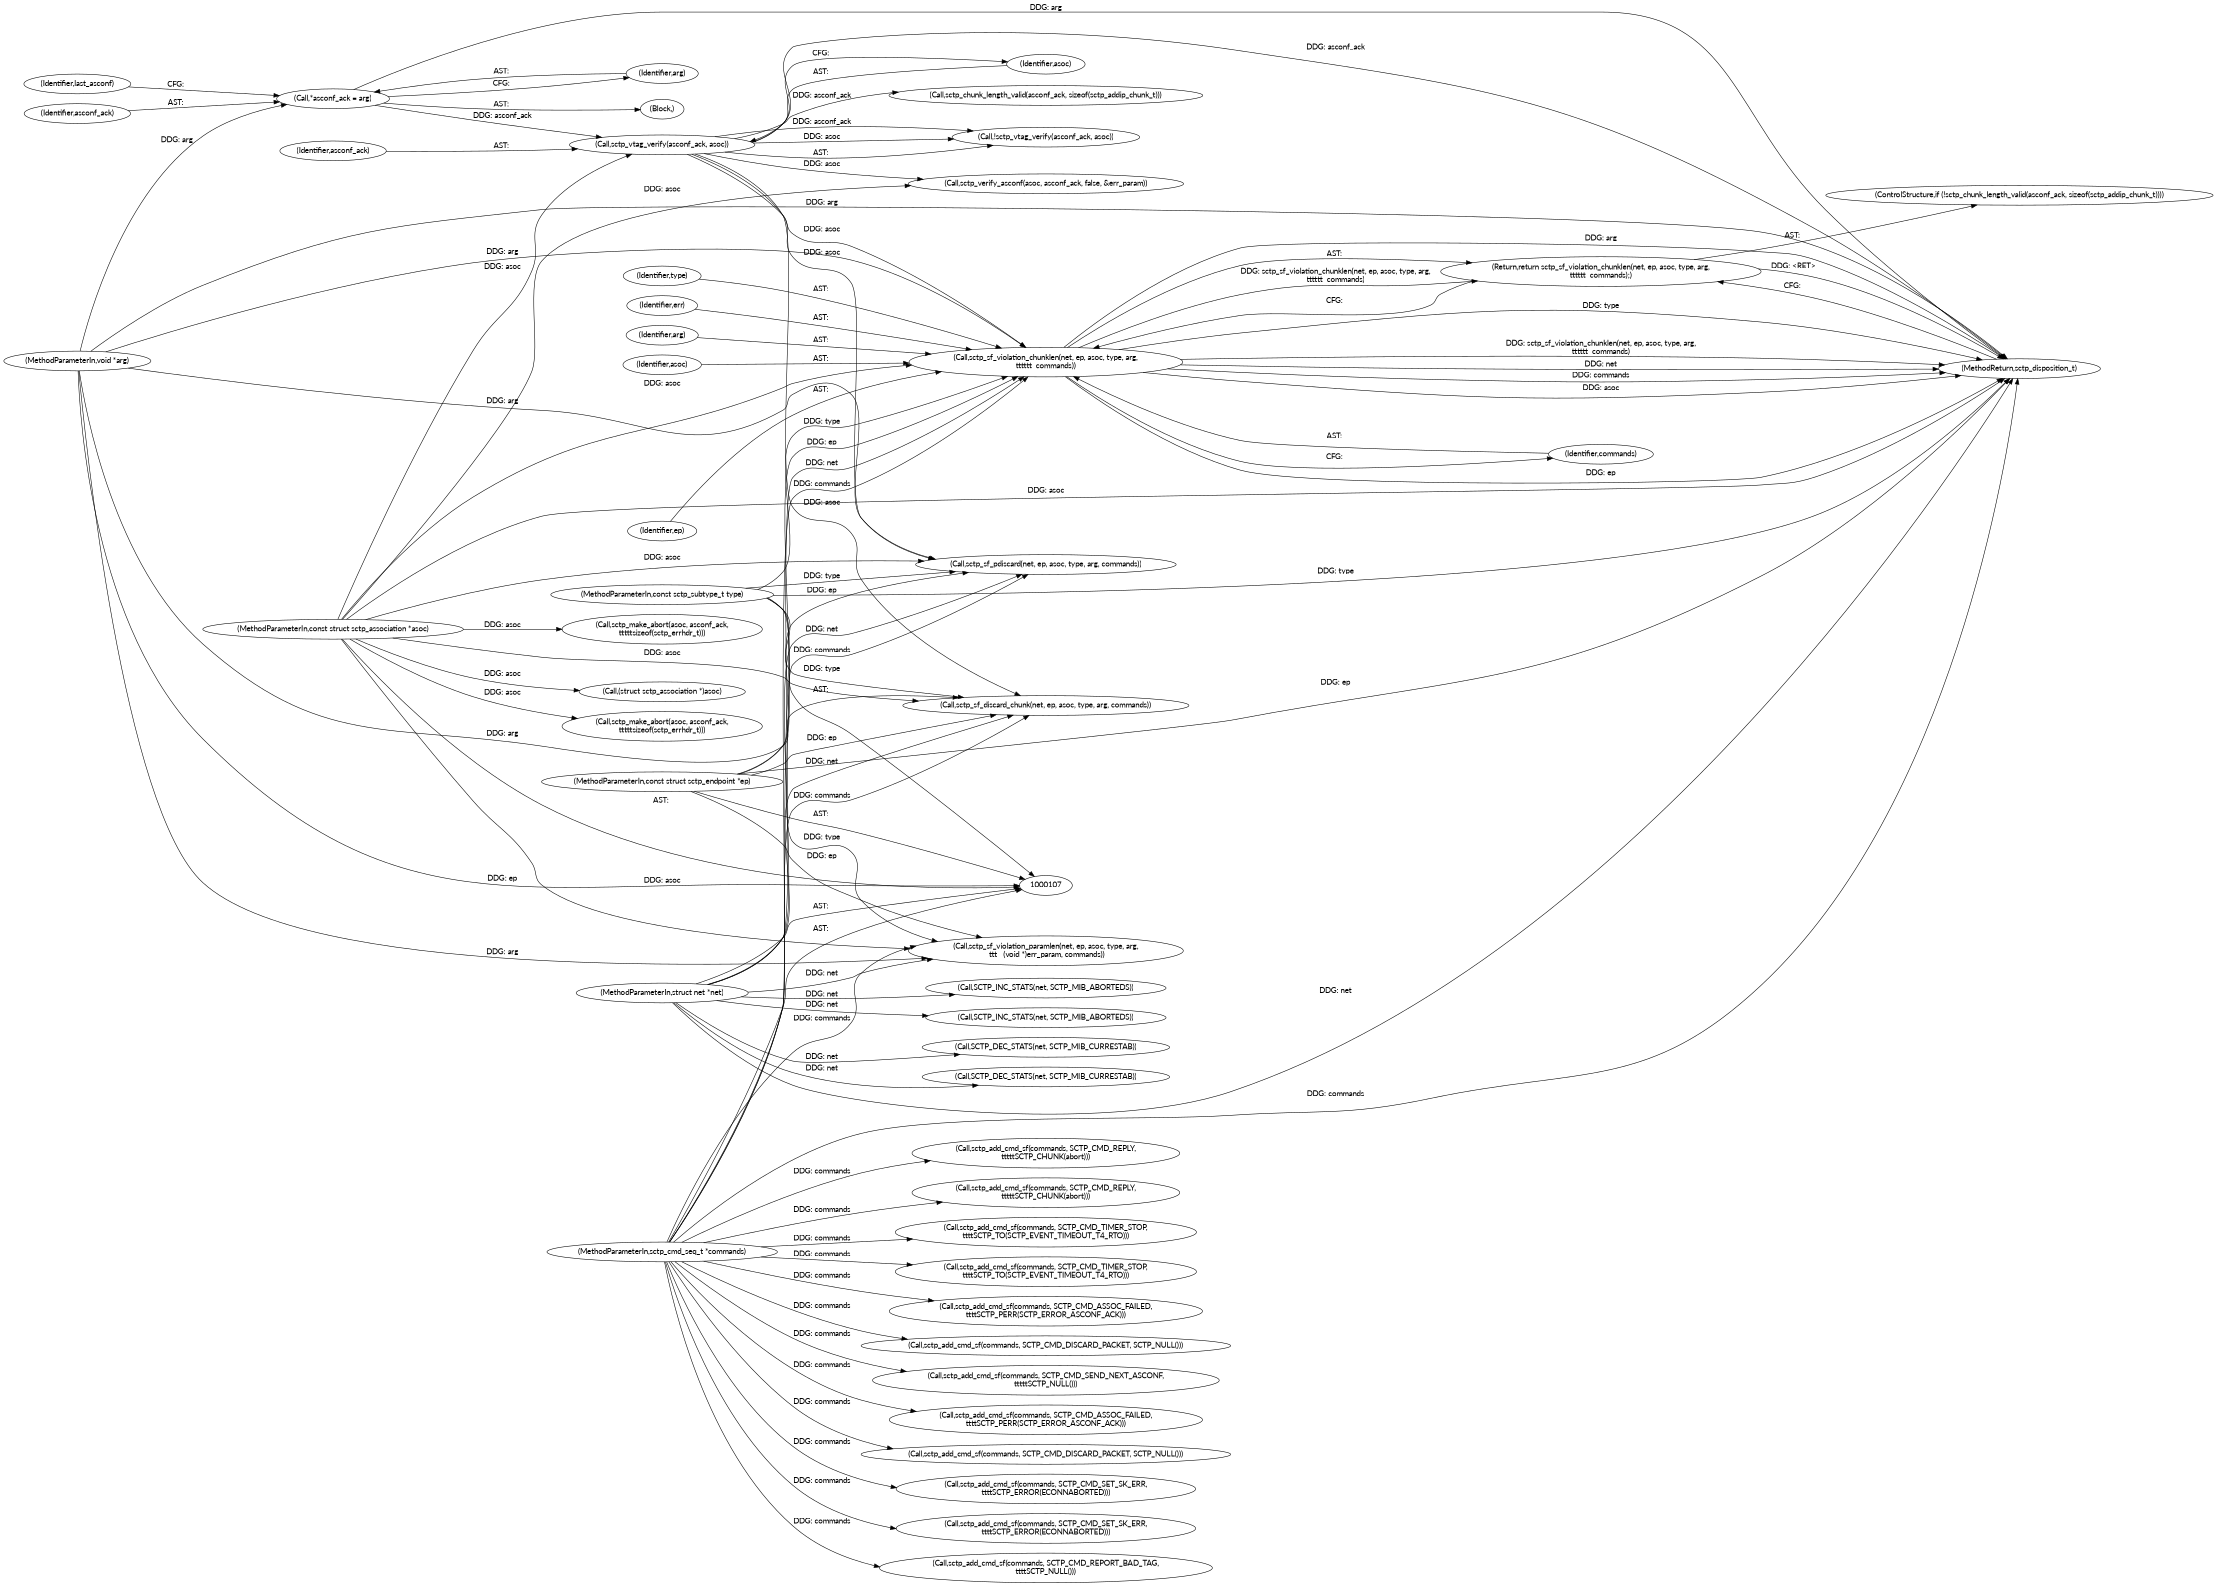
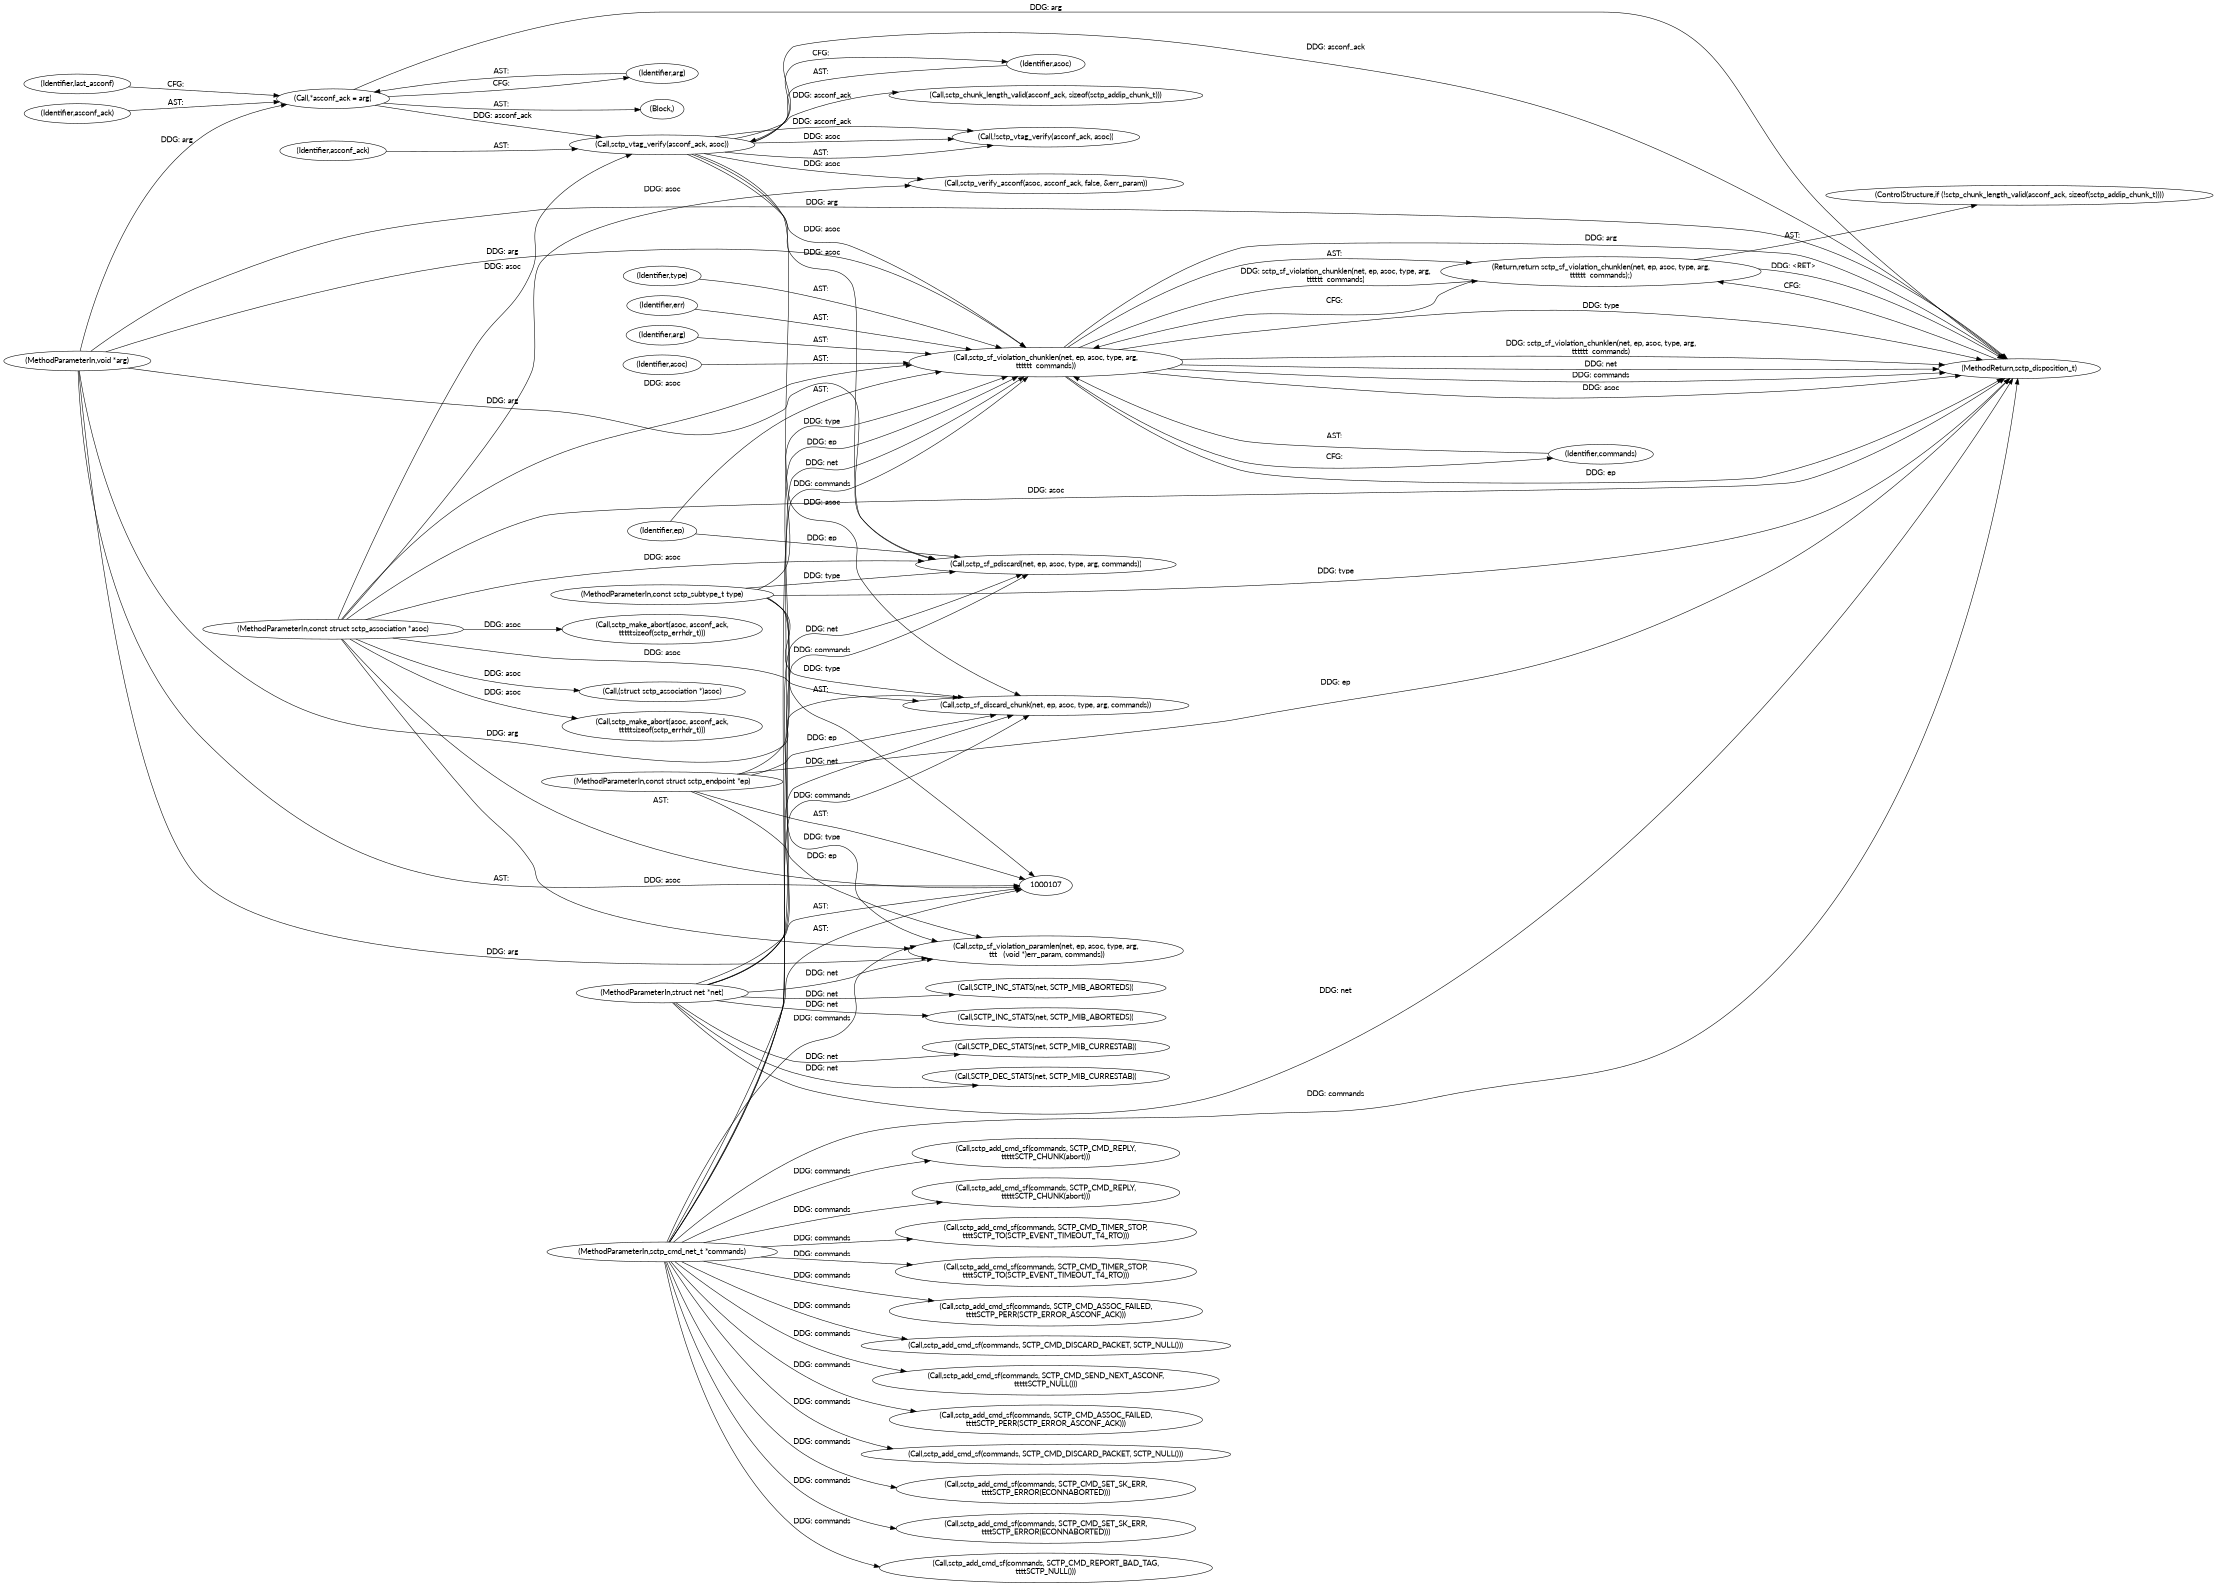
(800, 617) -> (825, 545)
(502, 879) -> (502, 879)
(662, 1252) -> (662, 1252)
